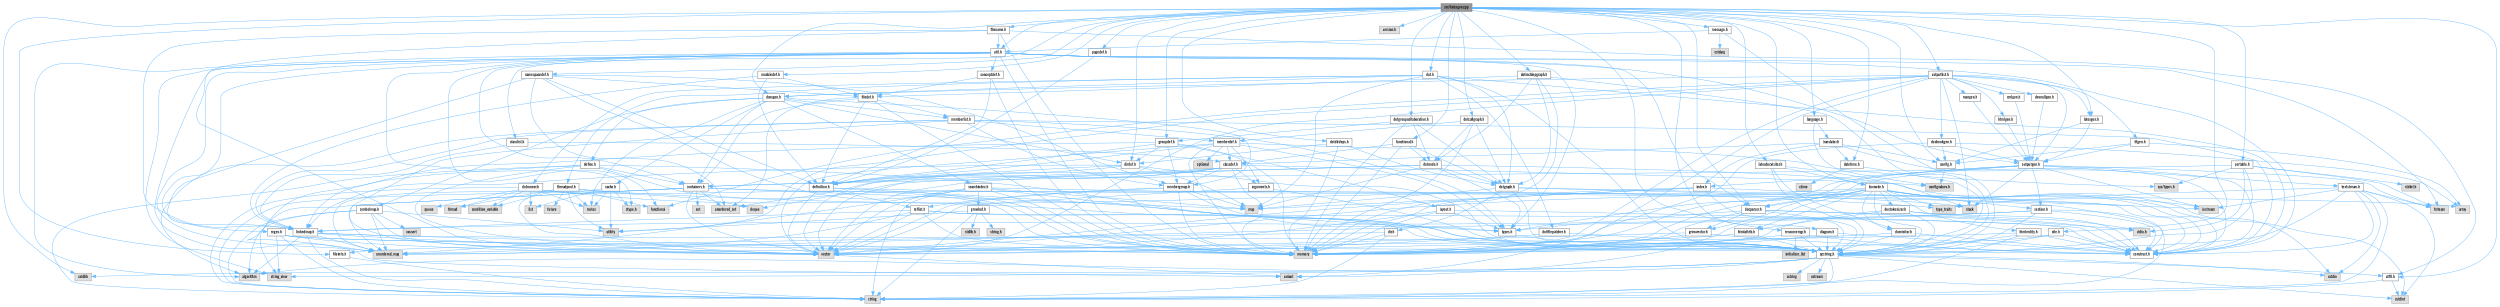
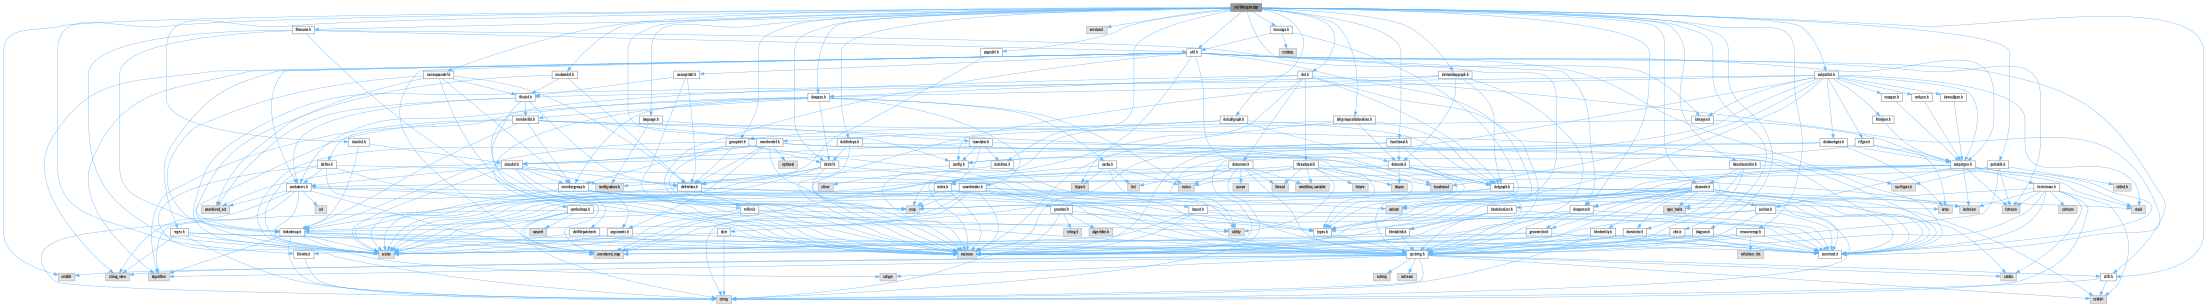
none -> (2068, 210)
(971, 232) -> (1101, 232)
(2142, 232) -> none
(945, 261) -> (1184, 198)
none -> (888, 277)
